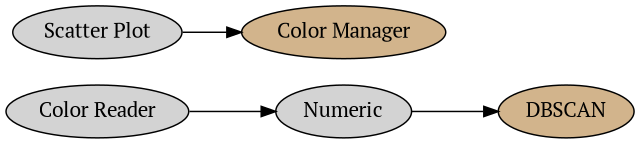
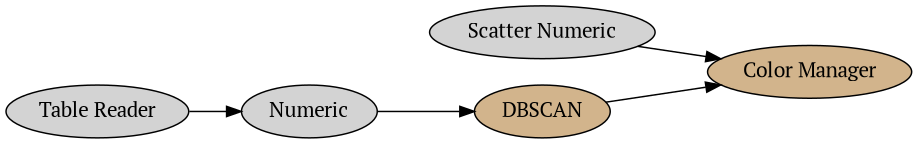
(97, 32) -> (542, 32)
none -> (656, 95)
(97, 111) -> (97, 111)
